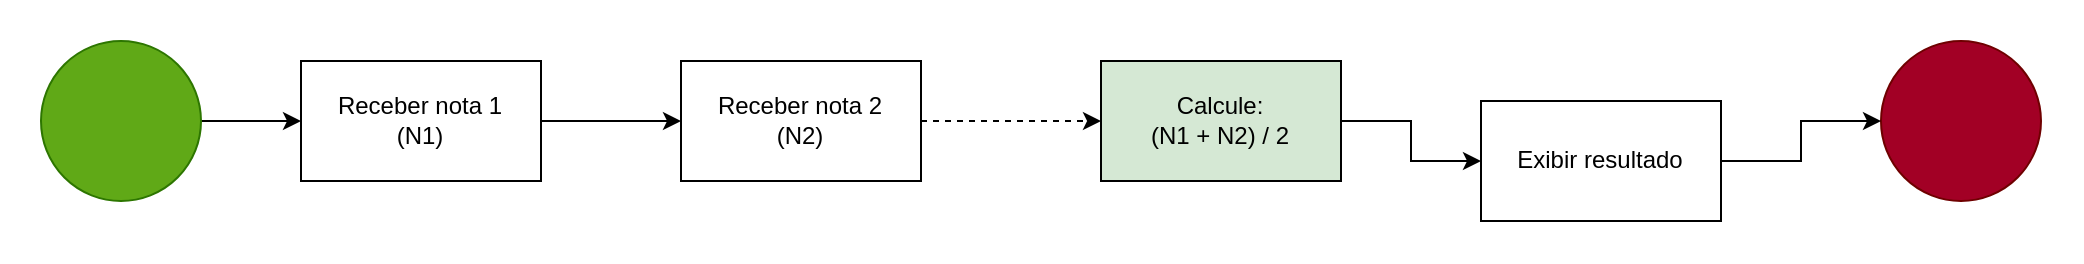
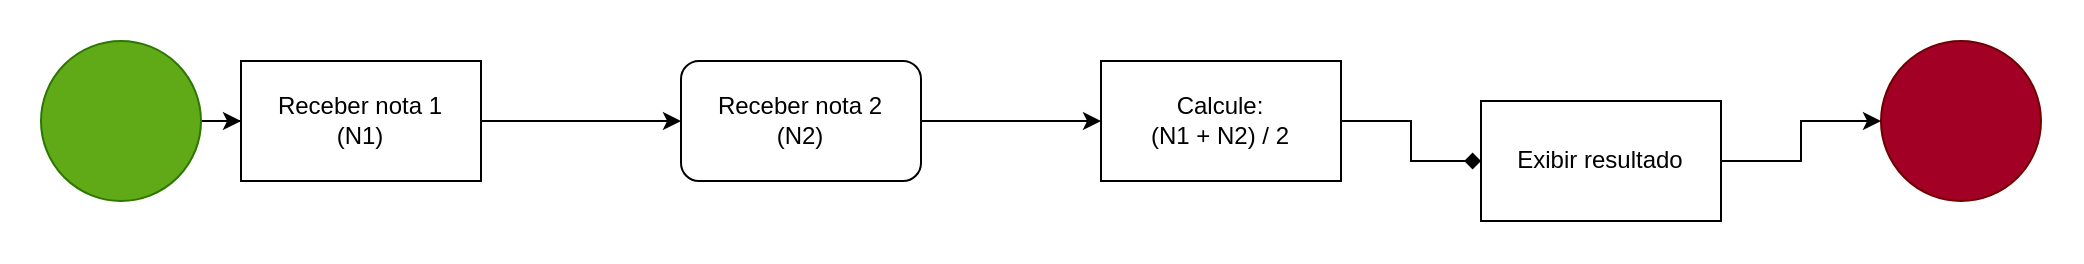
(421, 121) -> (361, 121)
(801, 121) -> (801, 121)
(1006, 121) -> (1006, 121)
(1221, 121) -> (1221, 121)
(1465, 161) -> (1464, 161)
